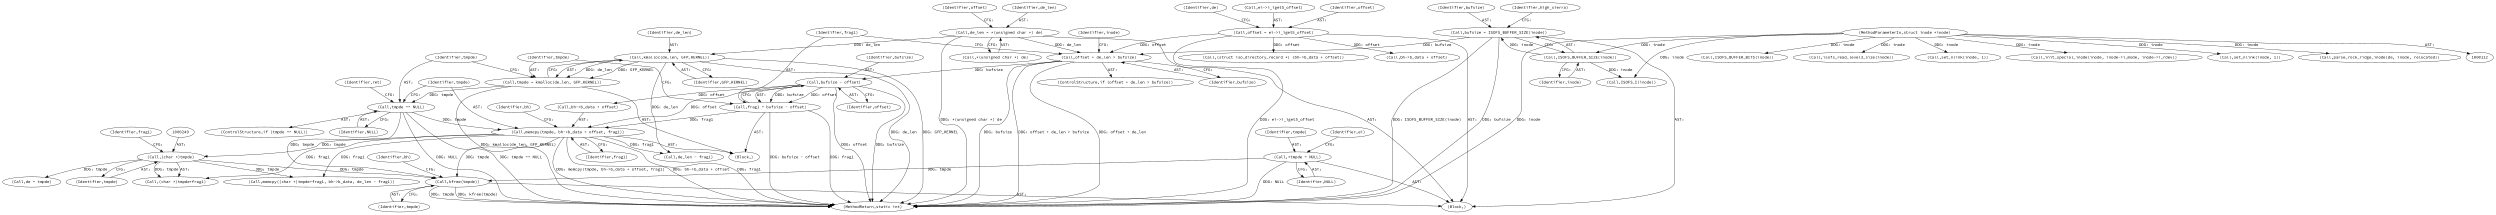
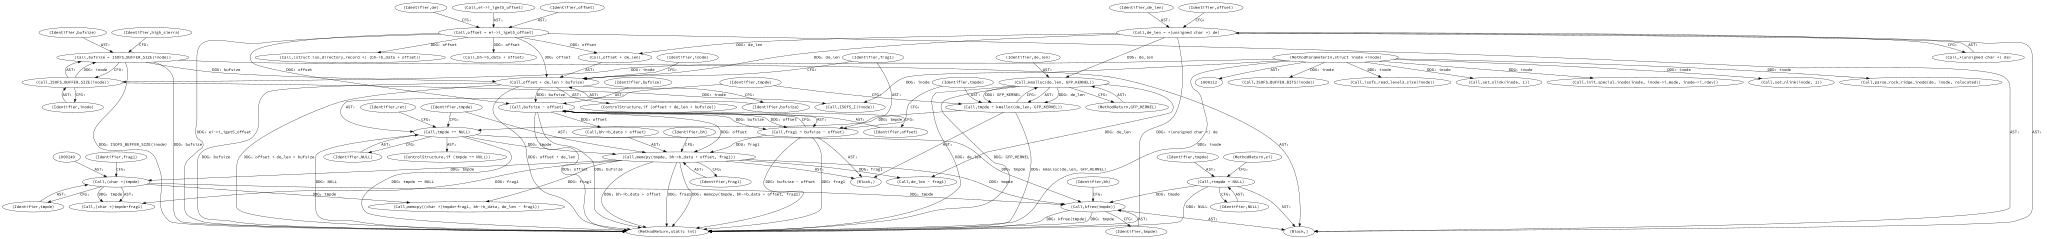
none -> (615, 58)
none -> (280, 71)
(720, 82) -> (1127, 107)
(1348, 132) -> (1253, 157)
(32, 182) -> none
